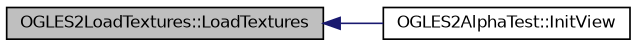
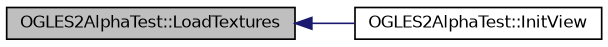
(165, 23) -> (151, 23)
